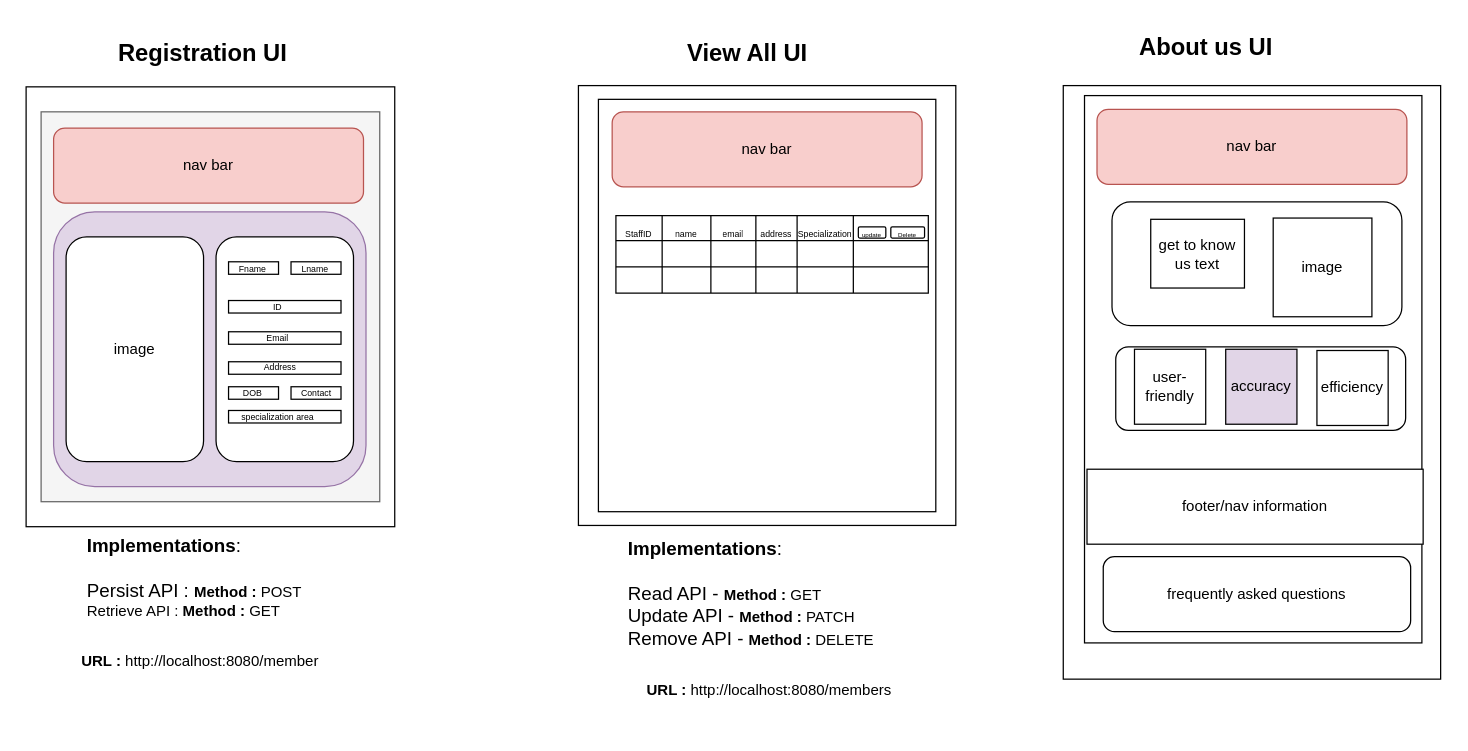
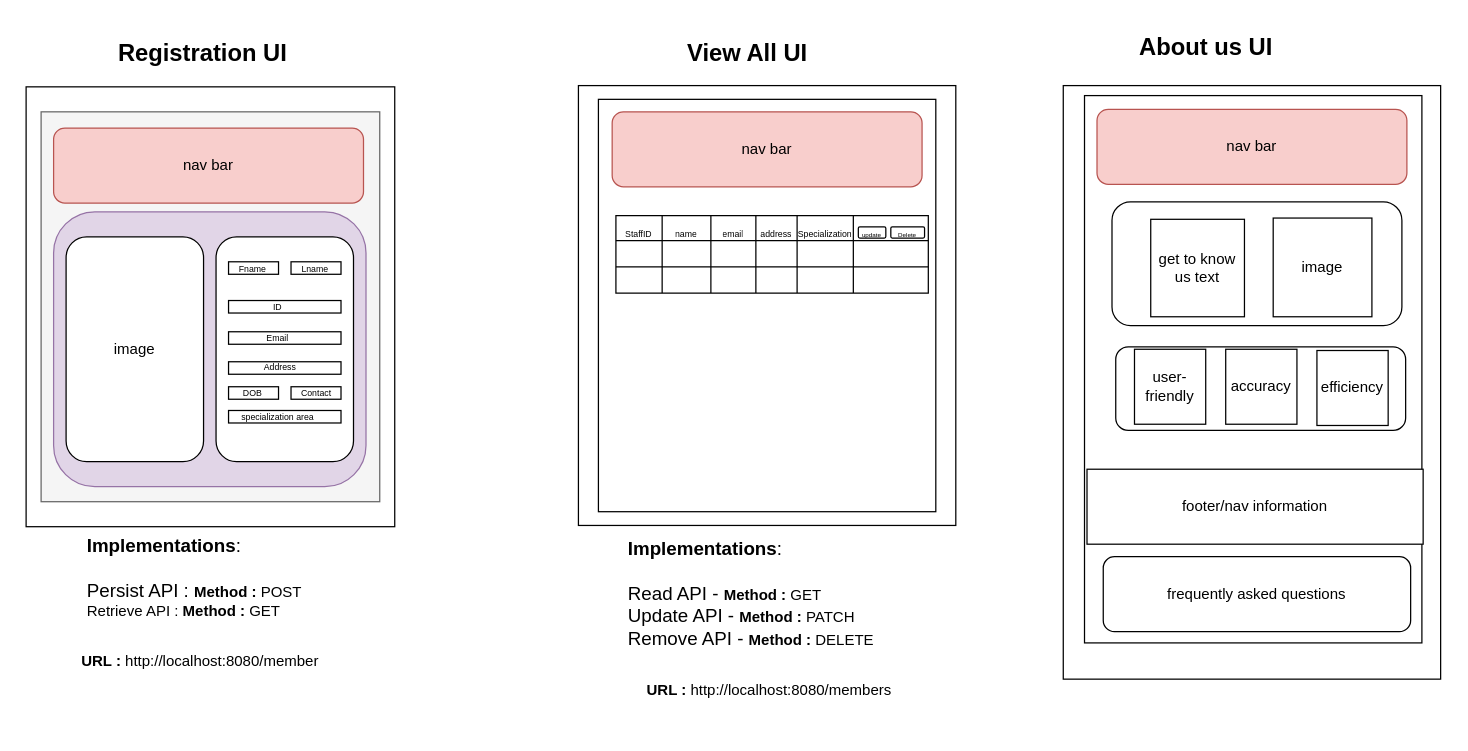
(1198, 254) -> (1198, 268)
(1261, 387) -> (1261, 387)
